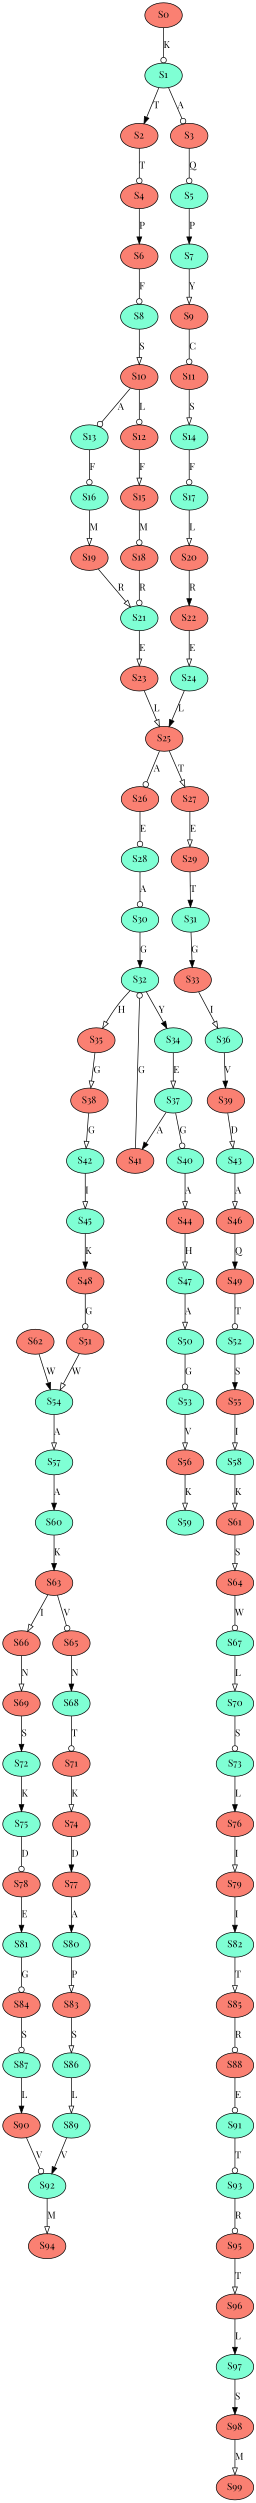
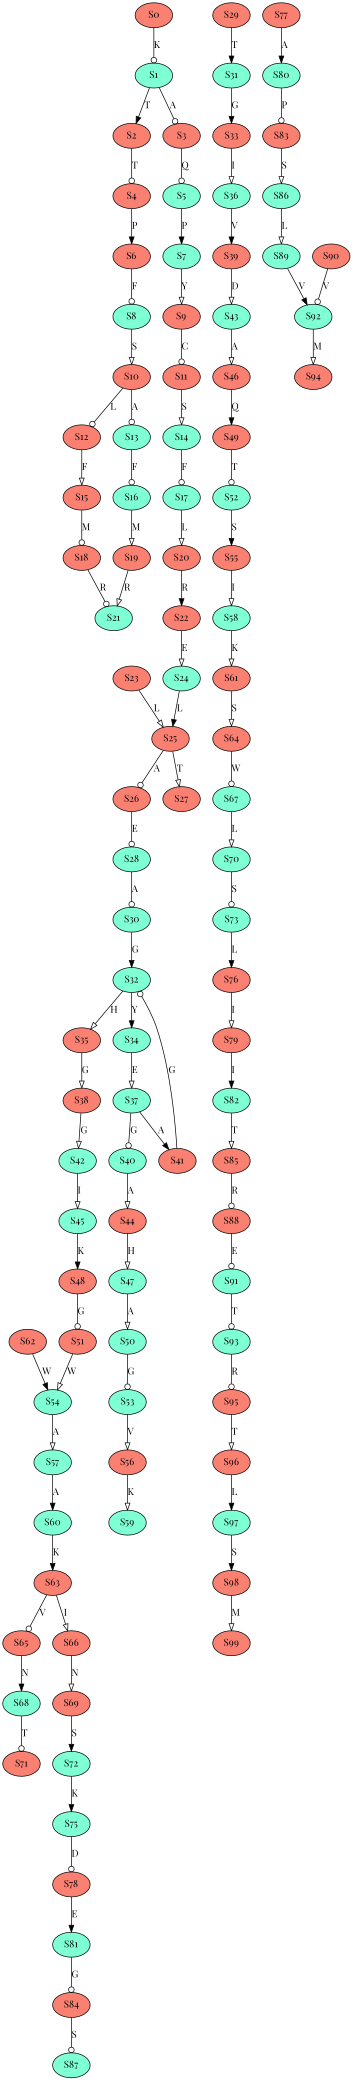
(139, 645) -> none
(190, 826) -> none
(71, 1824) -> none
(71, 1971) -> (281, 103)
(21, 2092) -> none
